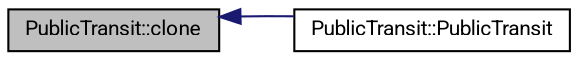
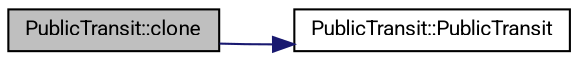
(267, 16) -> (246, 44)
